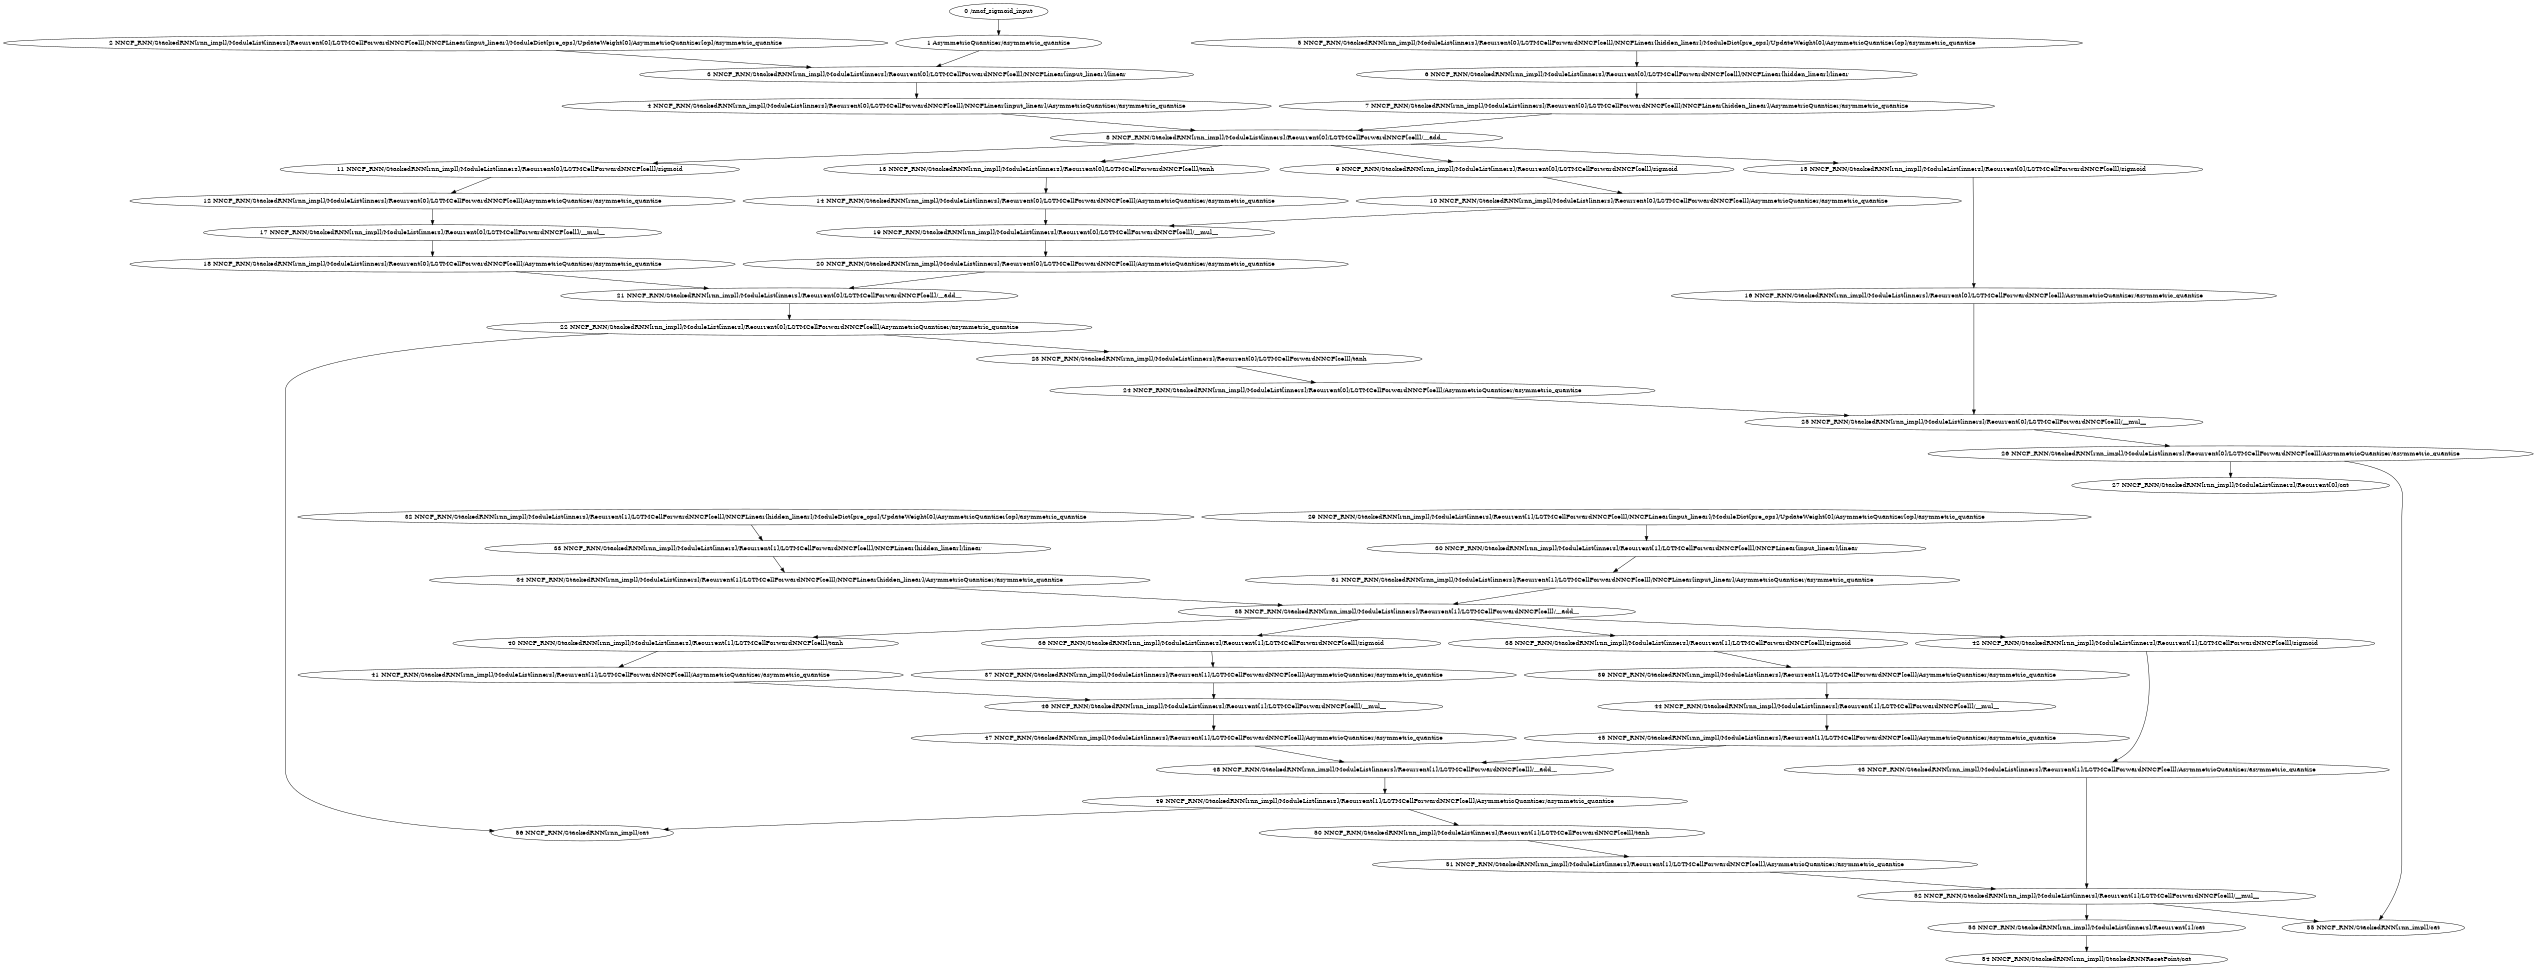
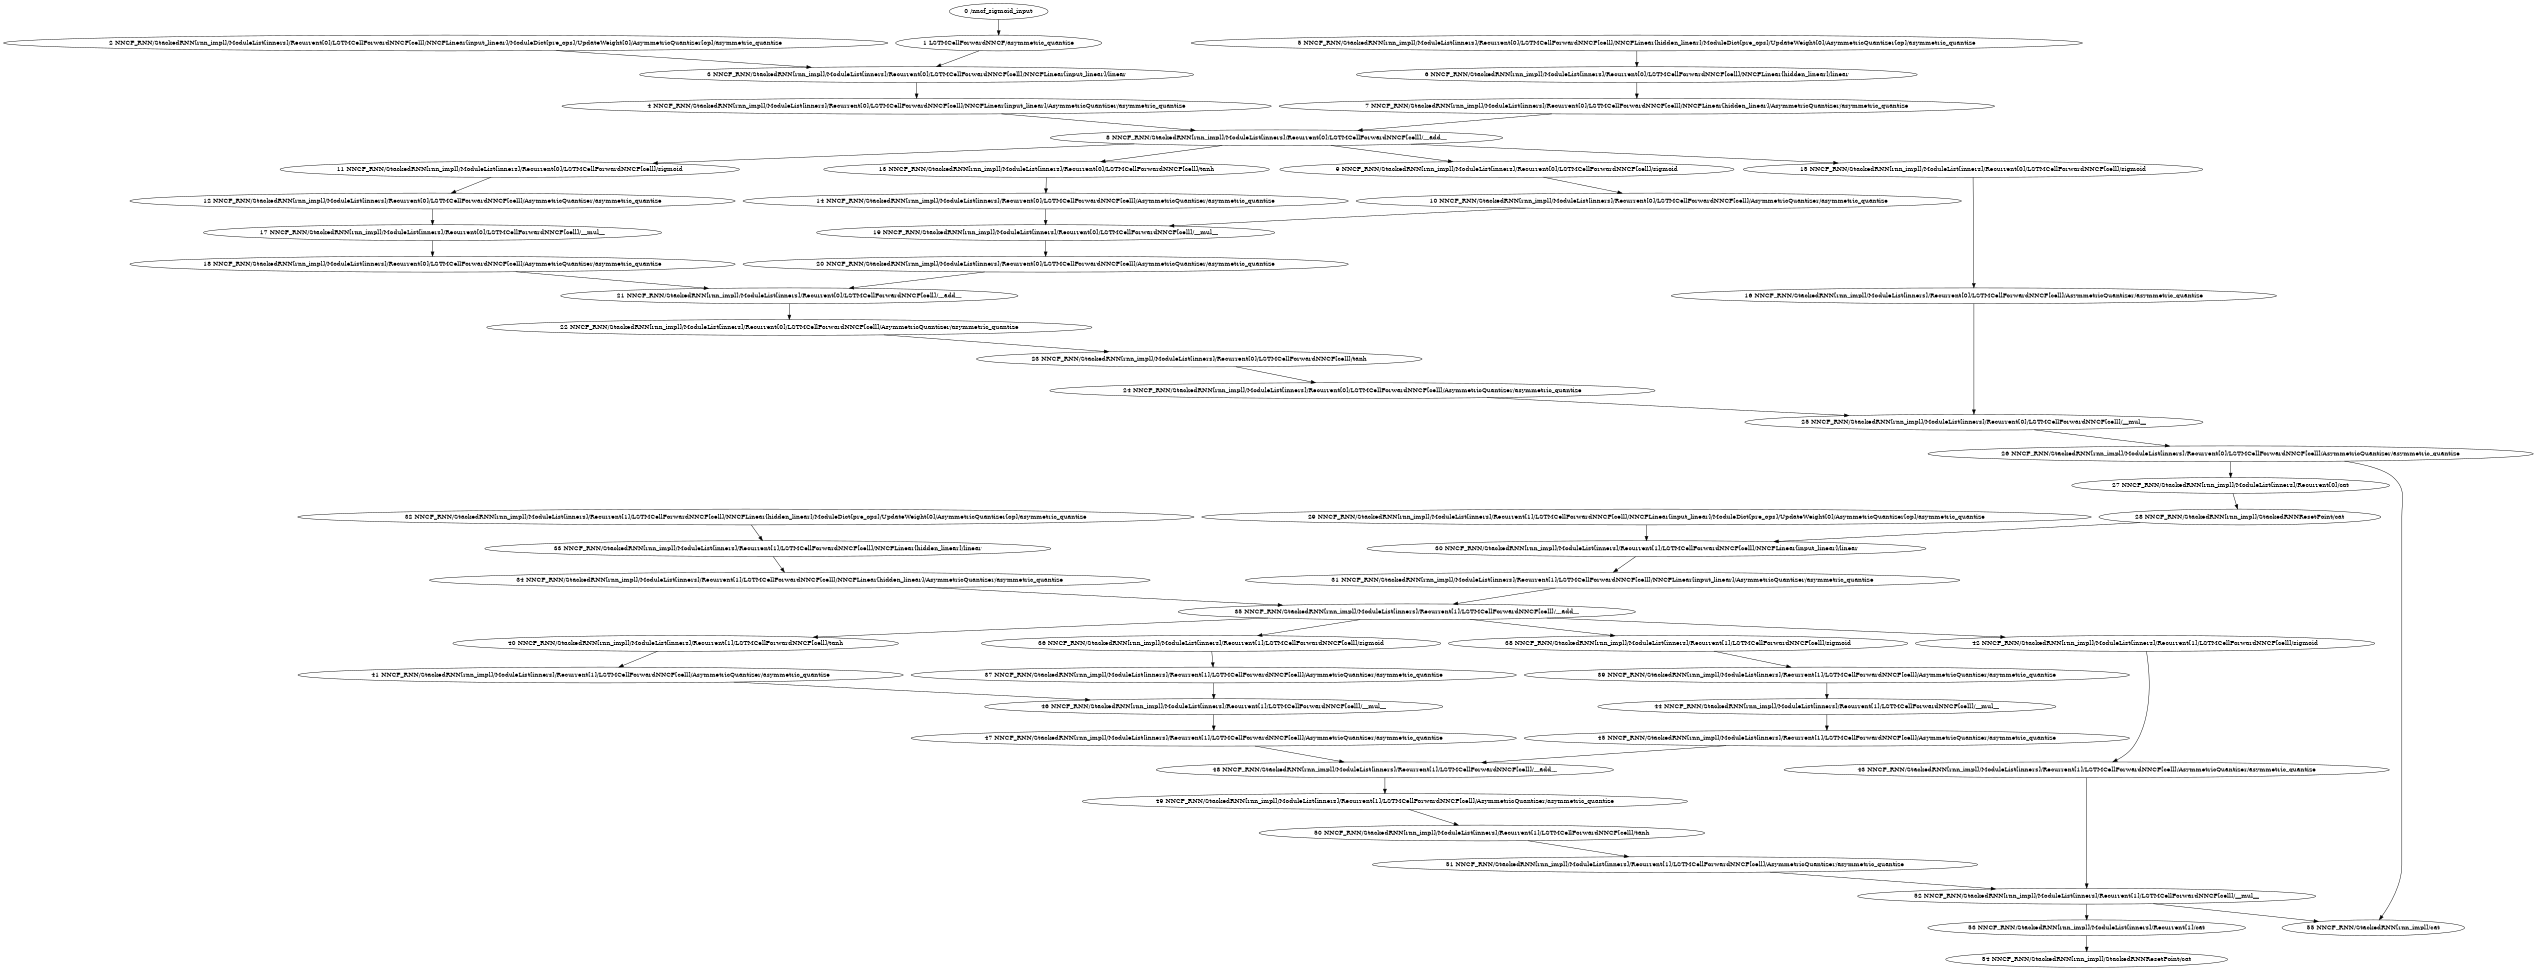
(999, 43) -> (999, 43)
none -> (2240, 517)
(582, 833) -> none
